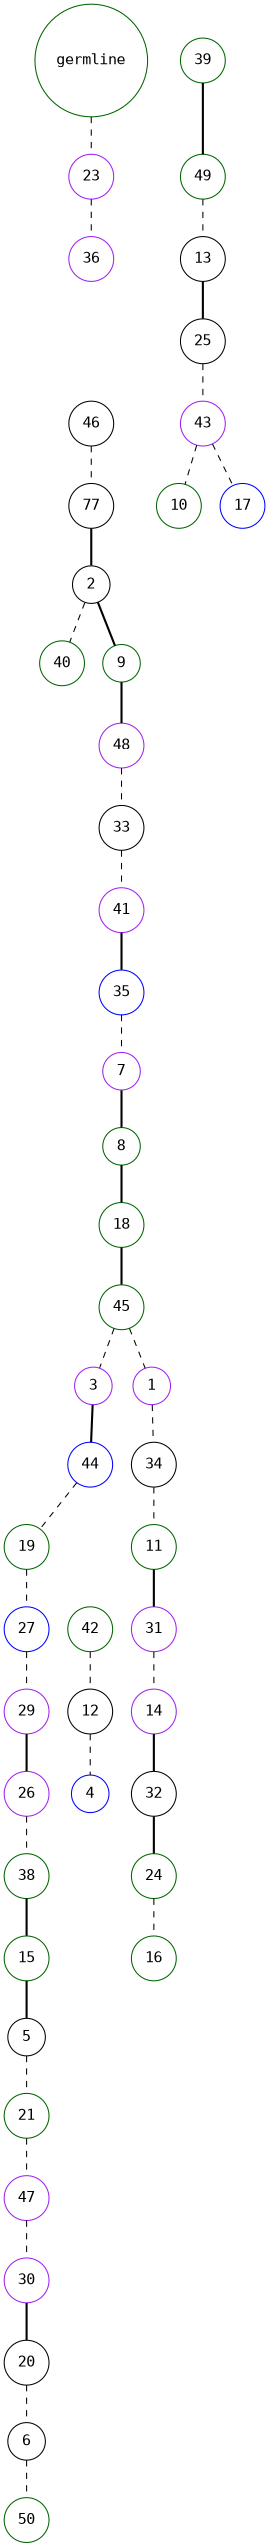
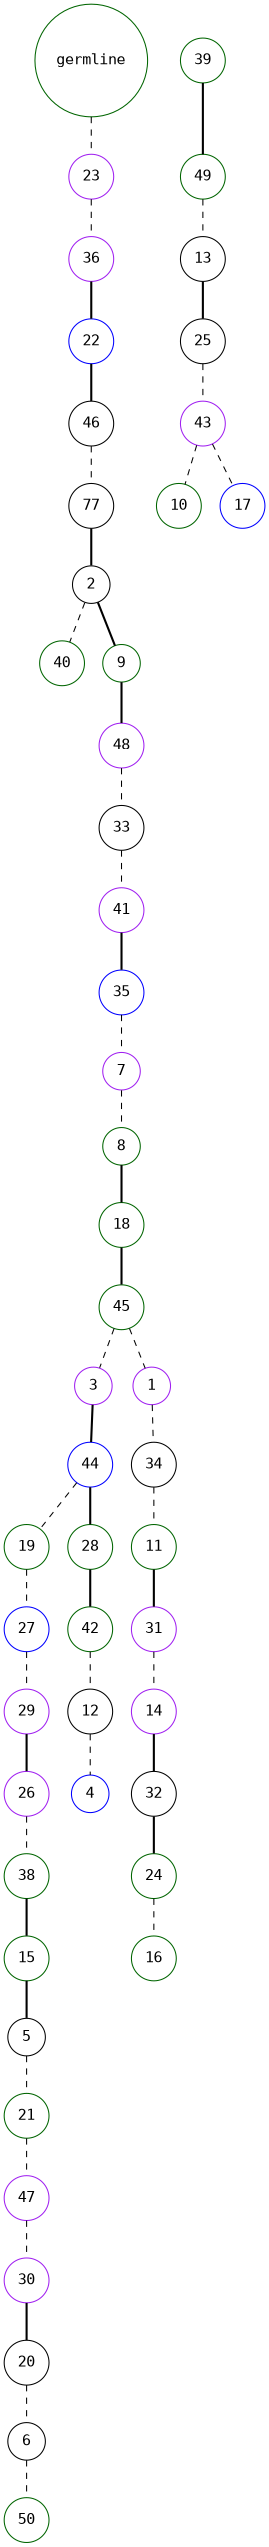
none -> (91, 341)
(122, 1109) -> (122, 1109)
none -> (90, 1547)
